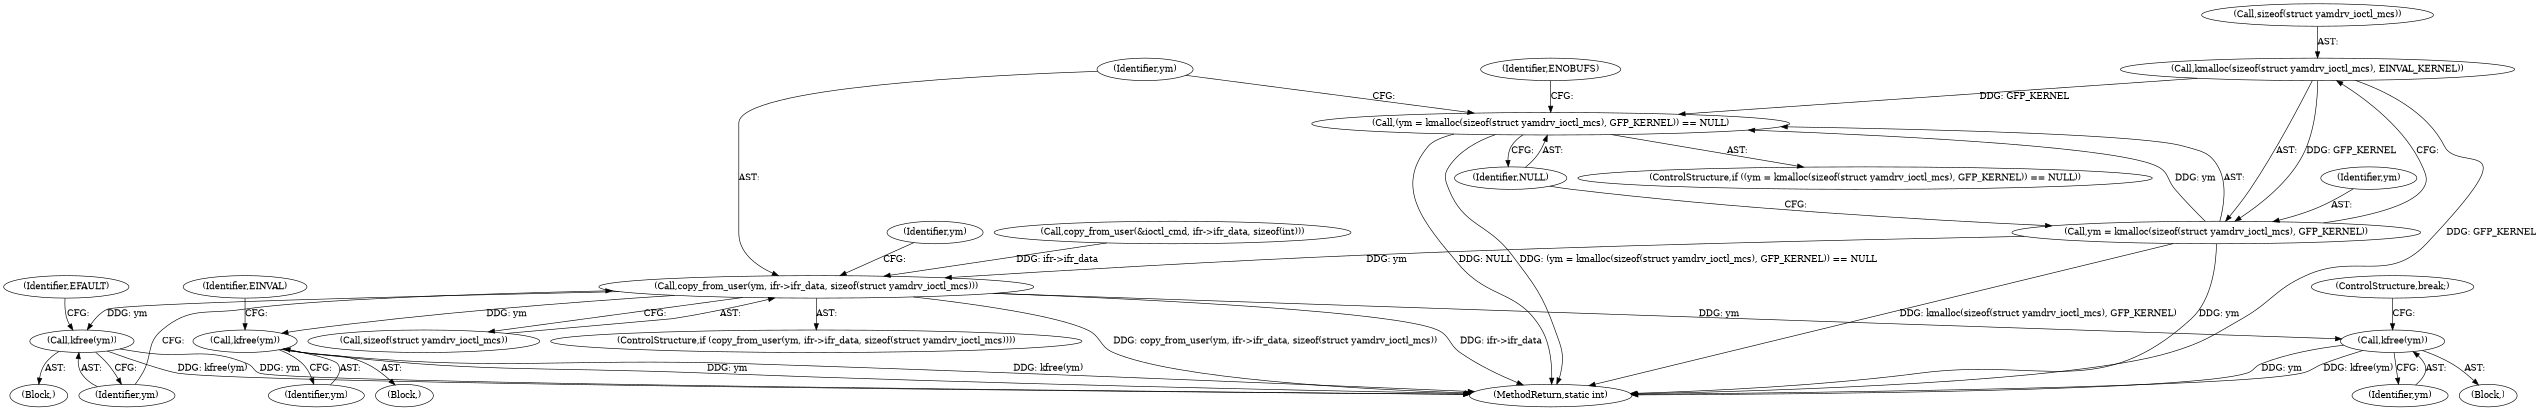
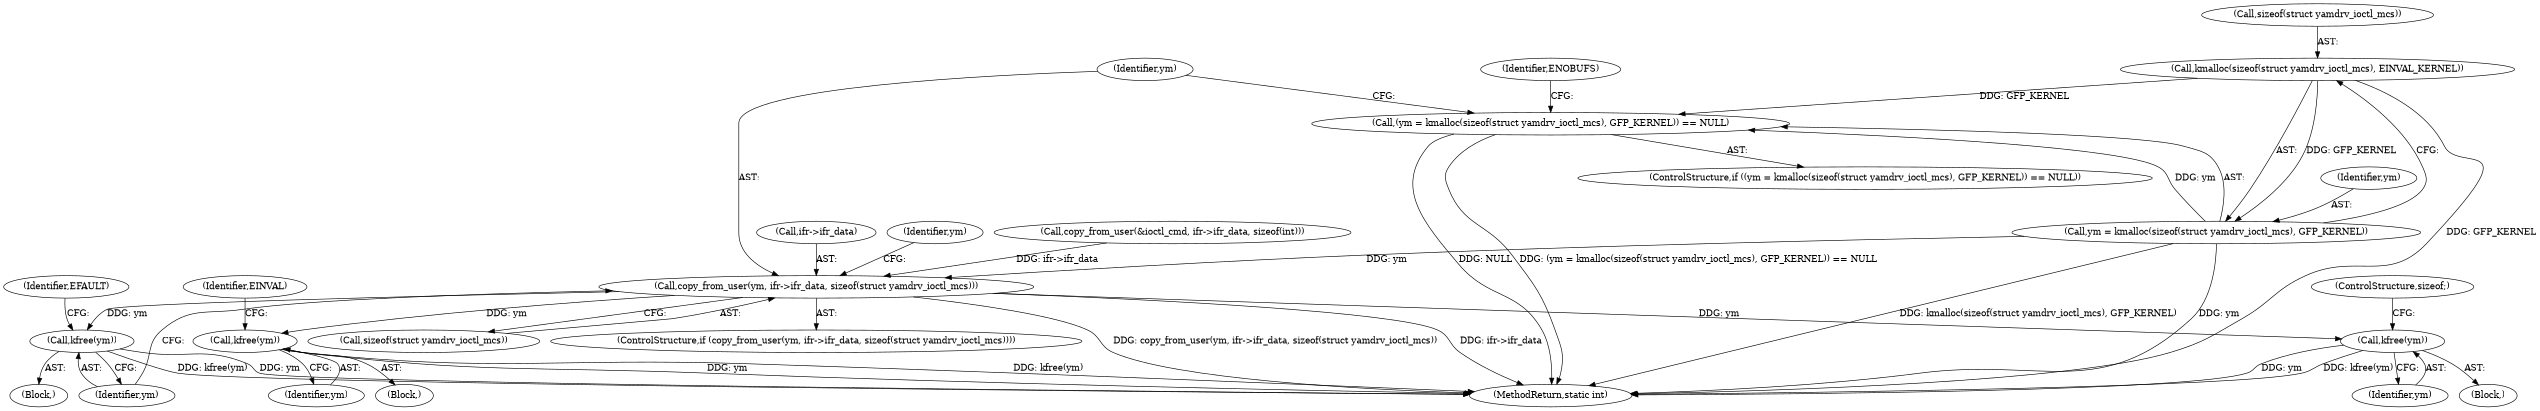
(1511, 178) -> none
none -> (816, 232)
(2393, 287) -> (2393, 287)
